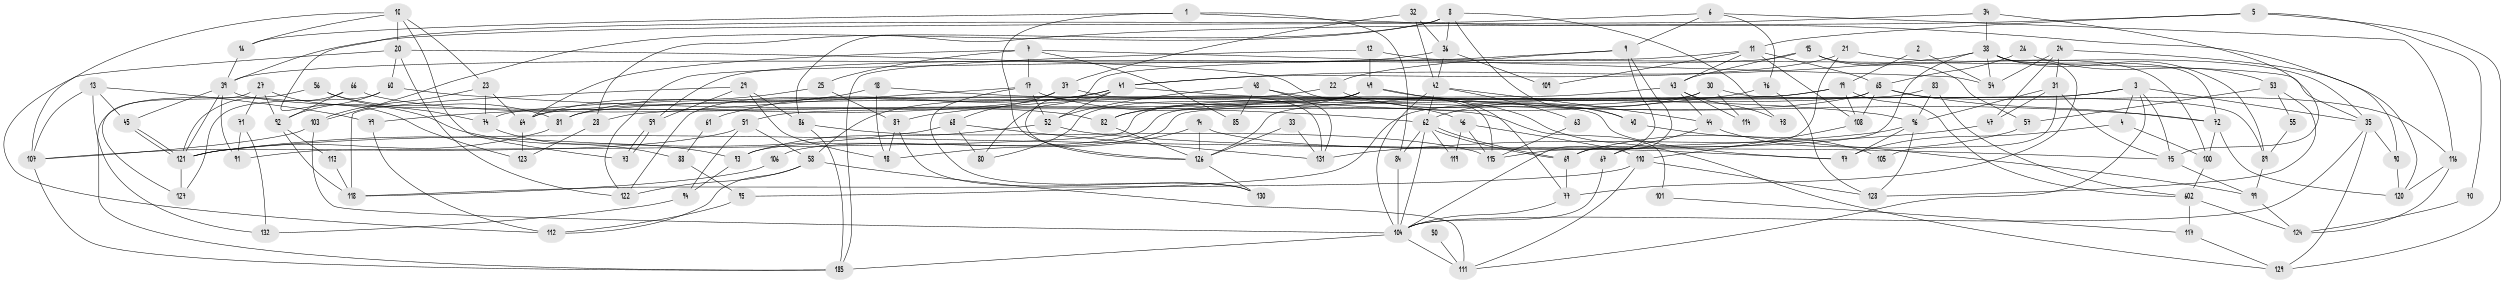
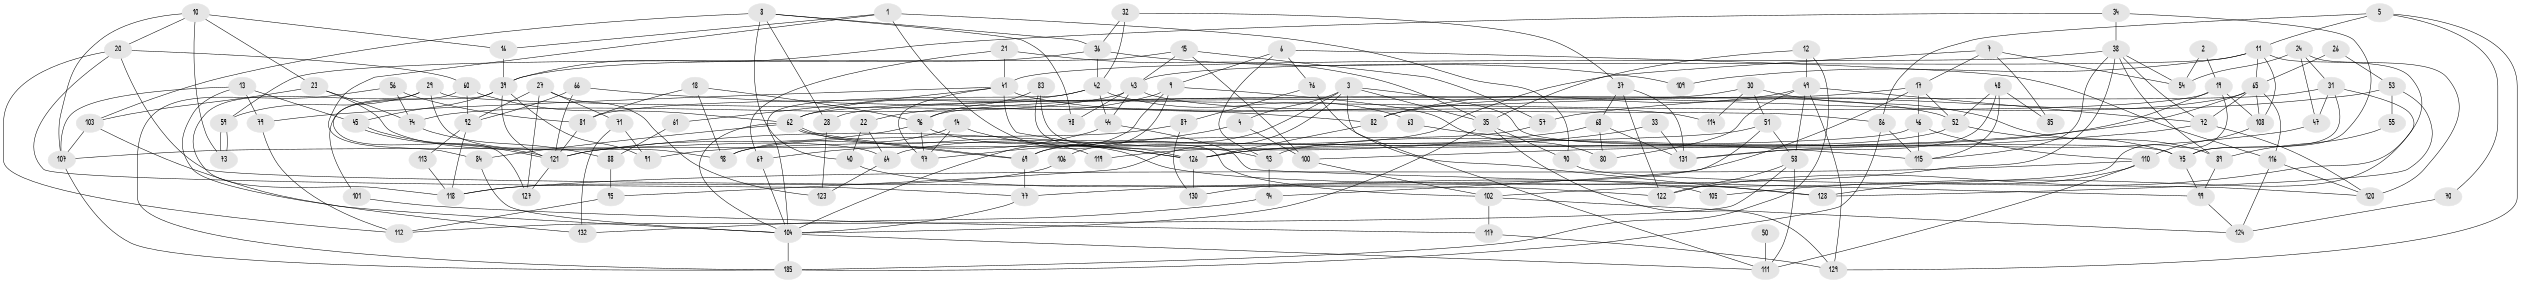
(821, 86) -> none
(2189, 197) -> (1489, 197)
